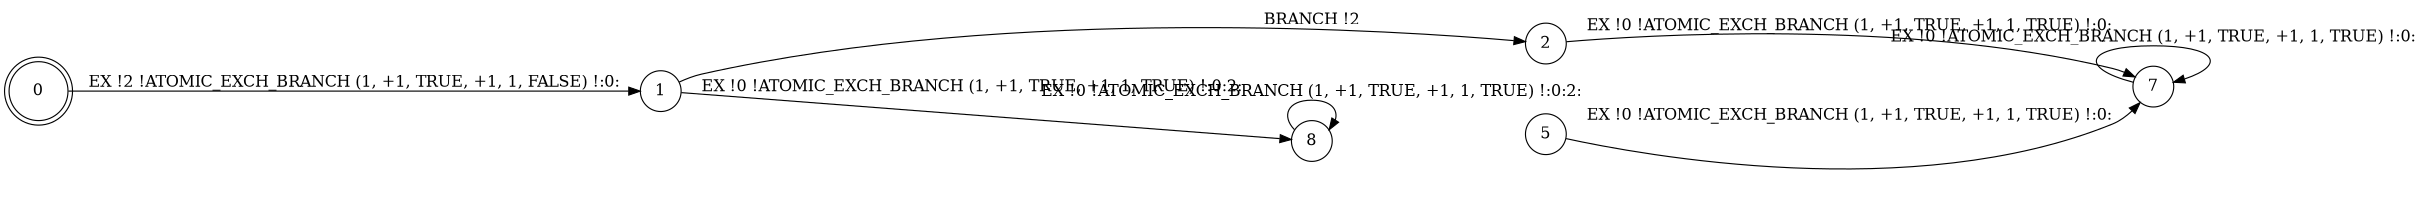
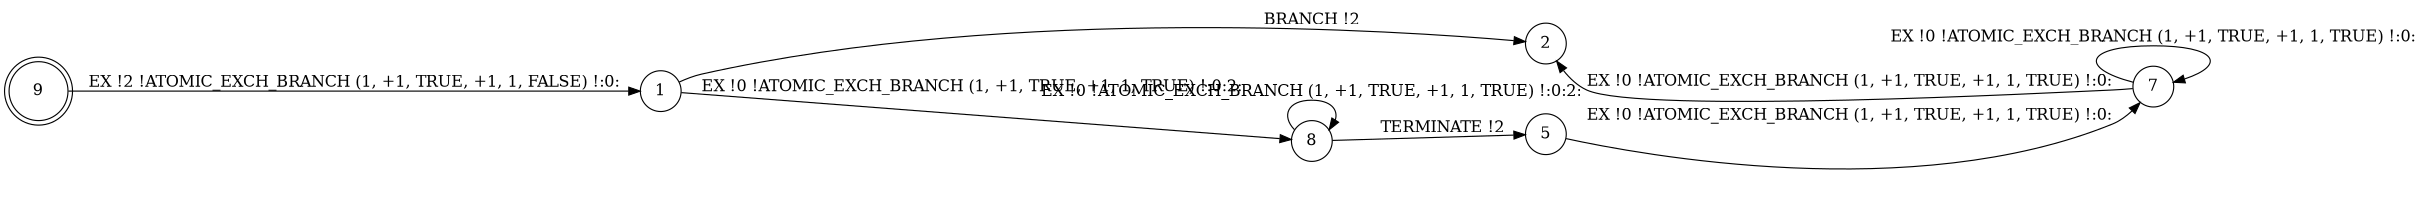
(1847, 36) -> (1844, 100)
(39, 91) -> (39, 91)
none -> (1423, 138)
